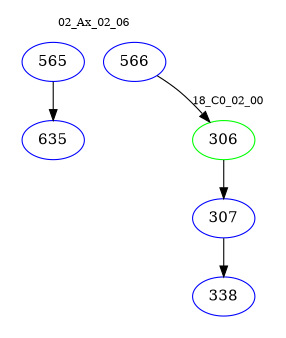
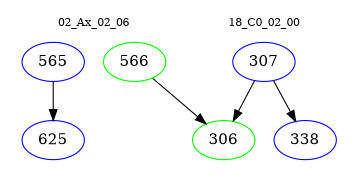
(135, 62) -> (135, 62)
(53, 140) -> (53, 140)
(224, 174) -> (247, 96)
